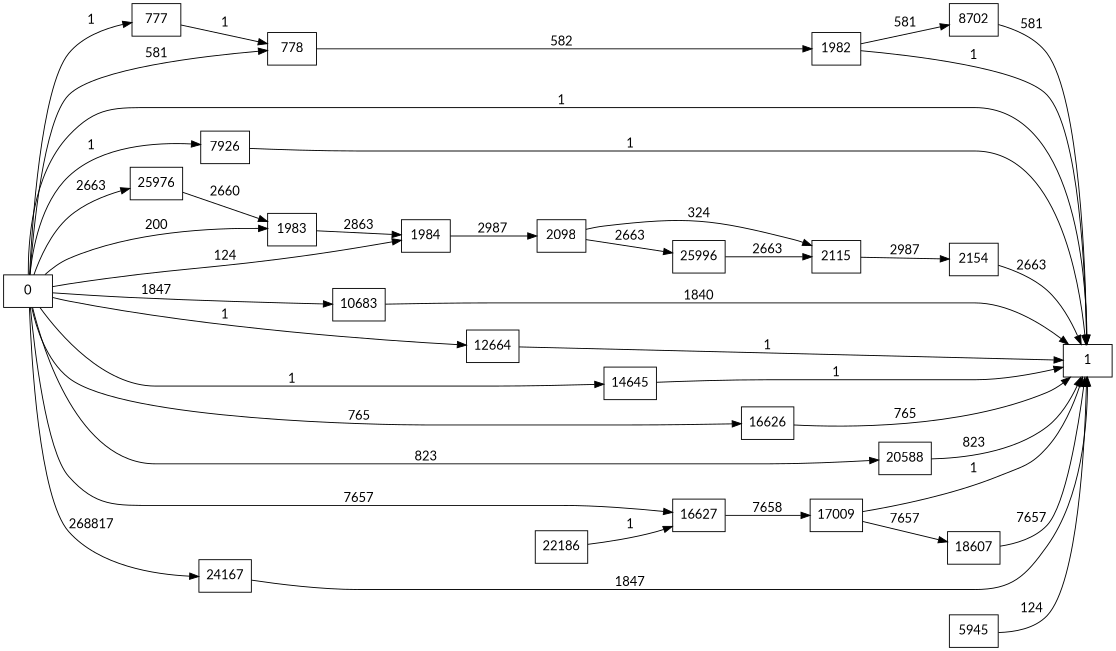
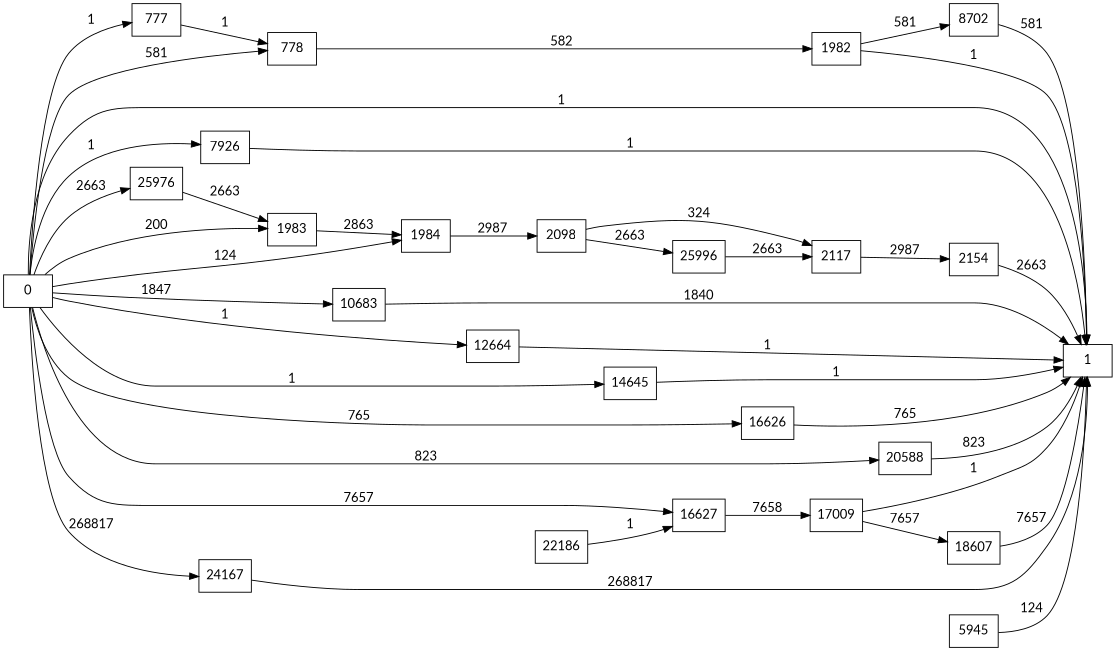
(225, 192) -> (225, 192)
(836, 257) -> (836, 257)
(630, 583) -> (630, 583)
